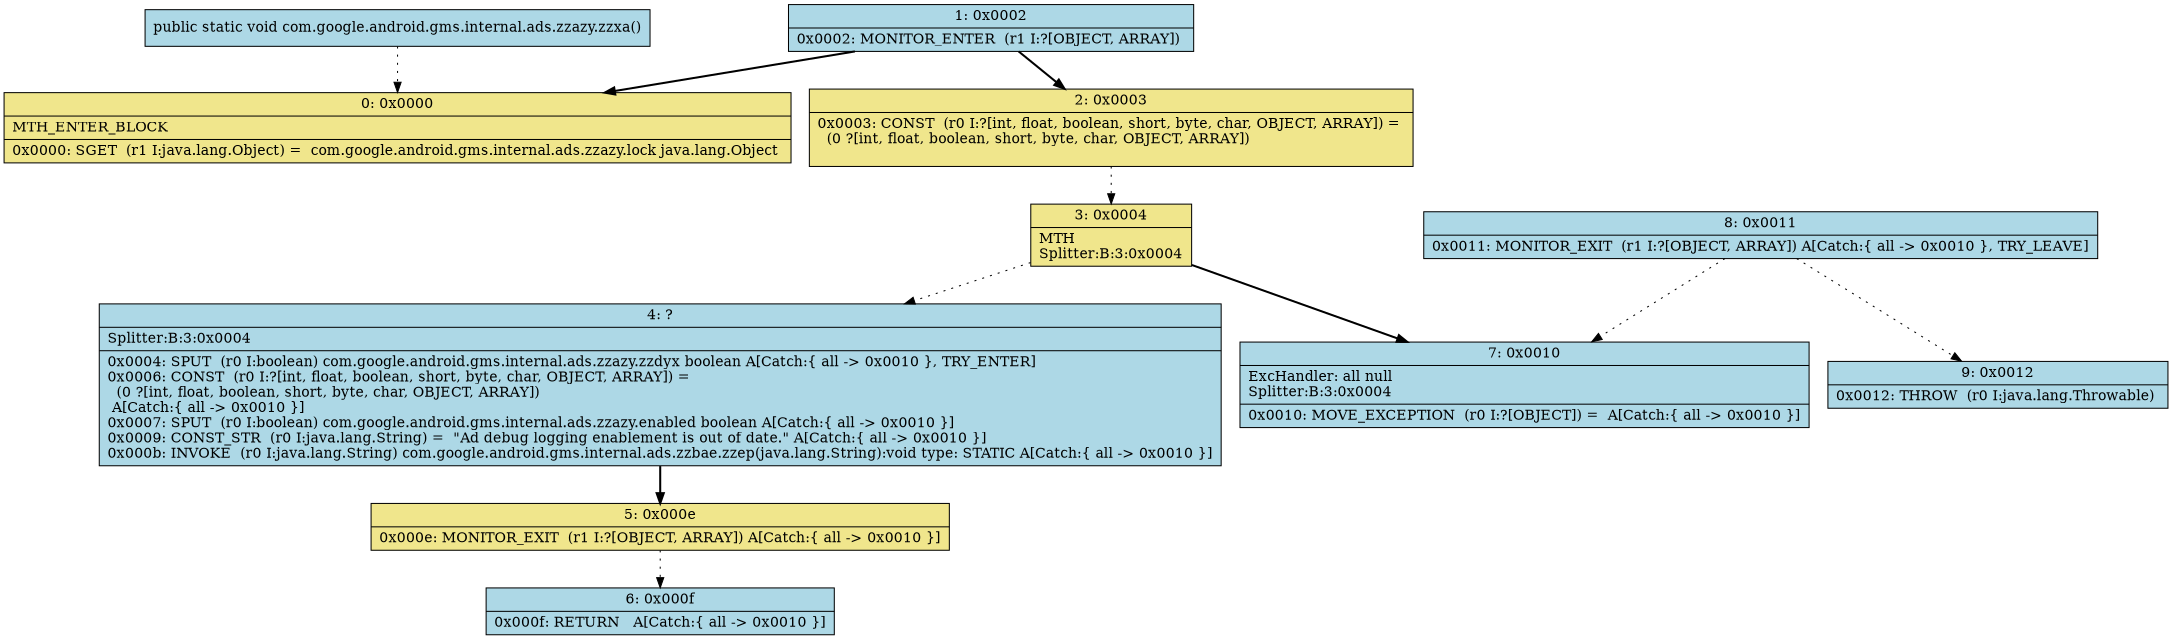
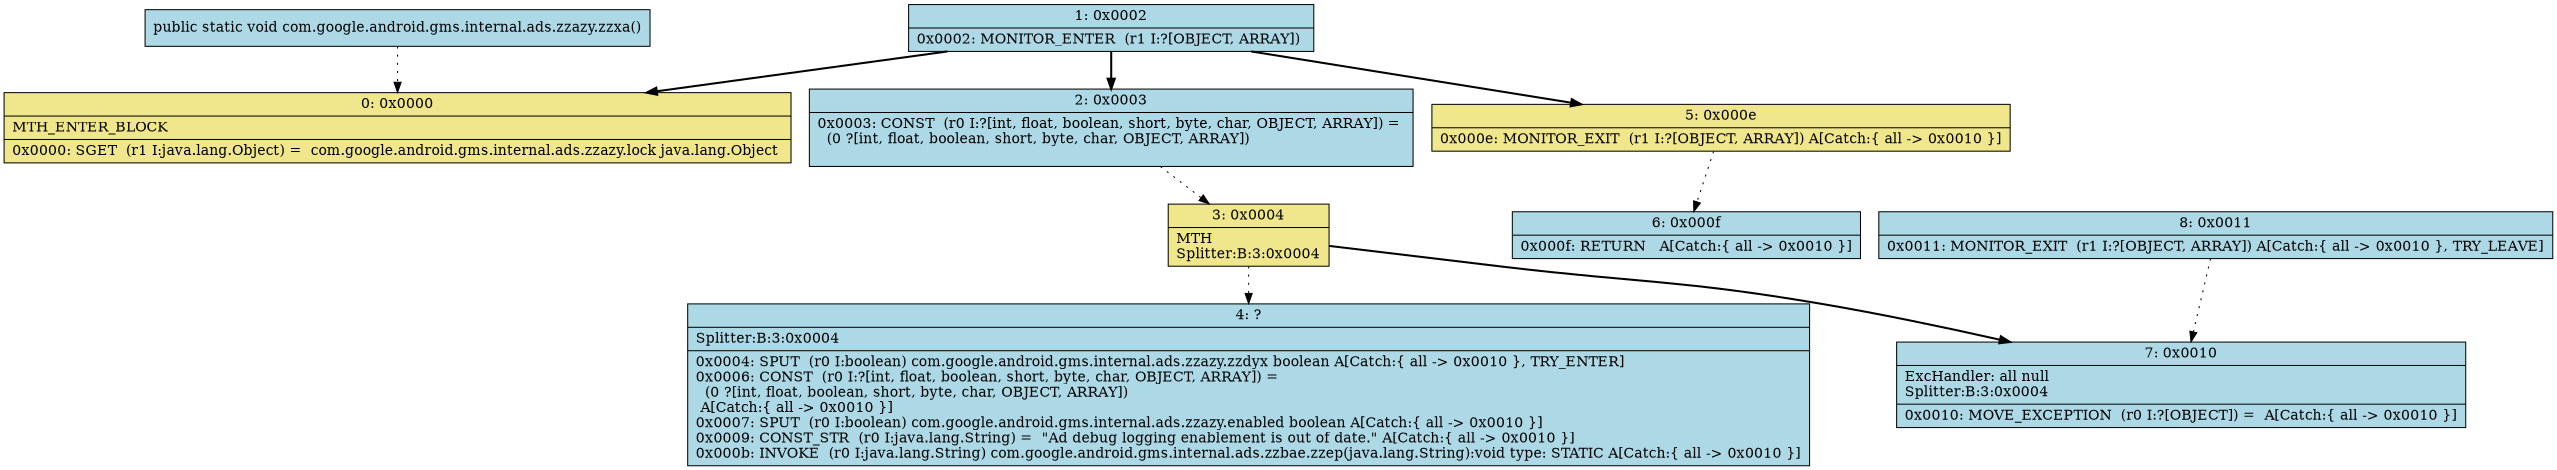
(1111, 128) -> (1111, 128)
(1998, 385) -> none
(660, 480) -> (1411, 77)
